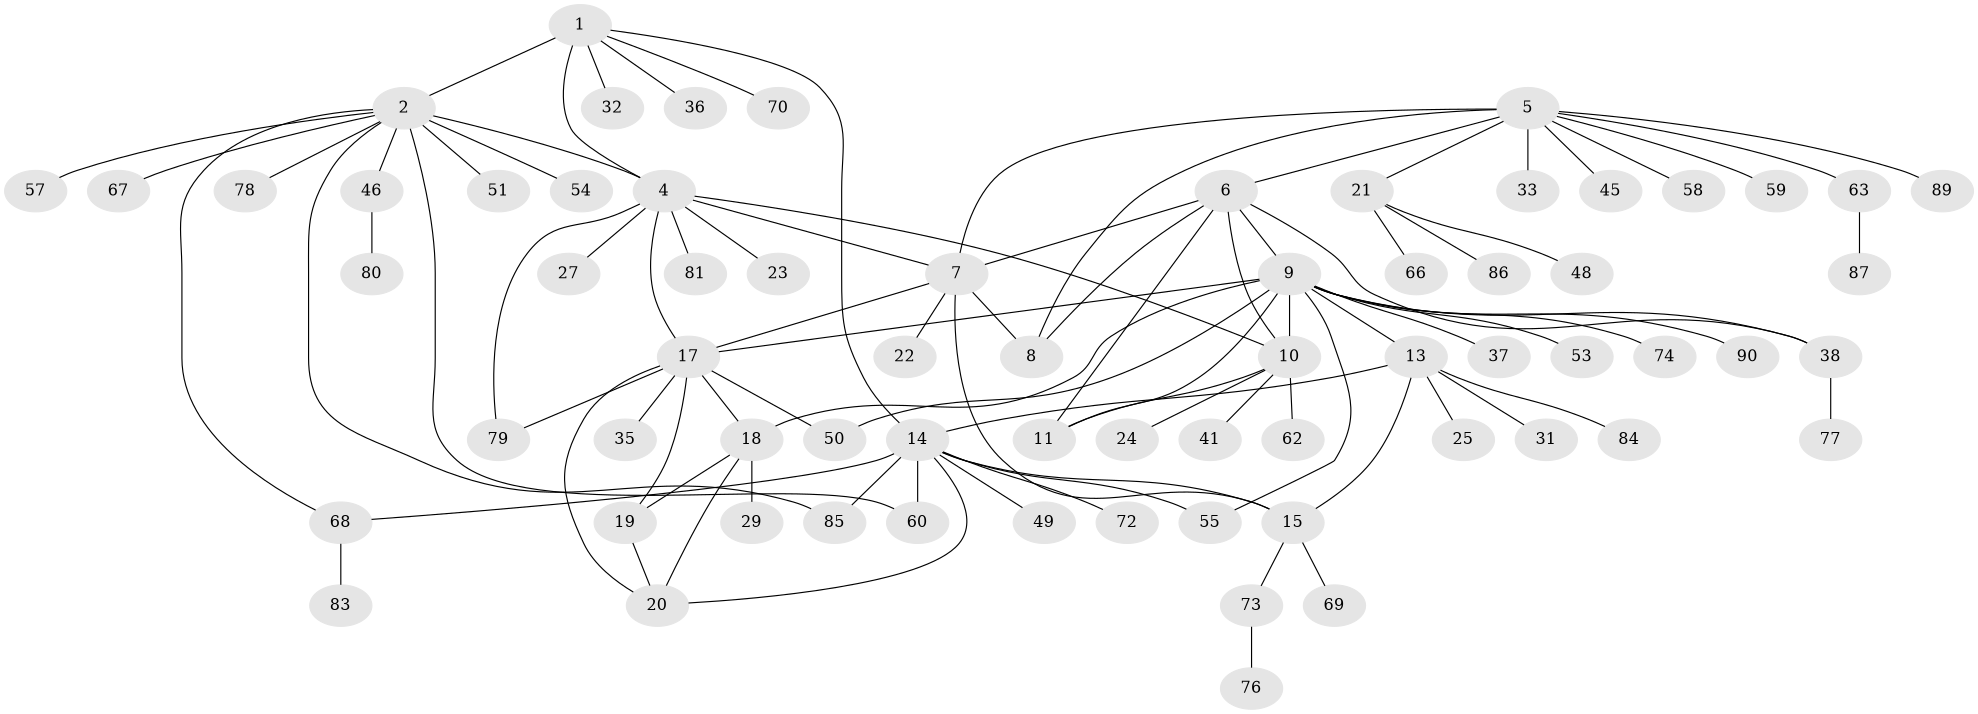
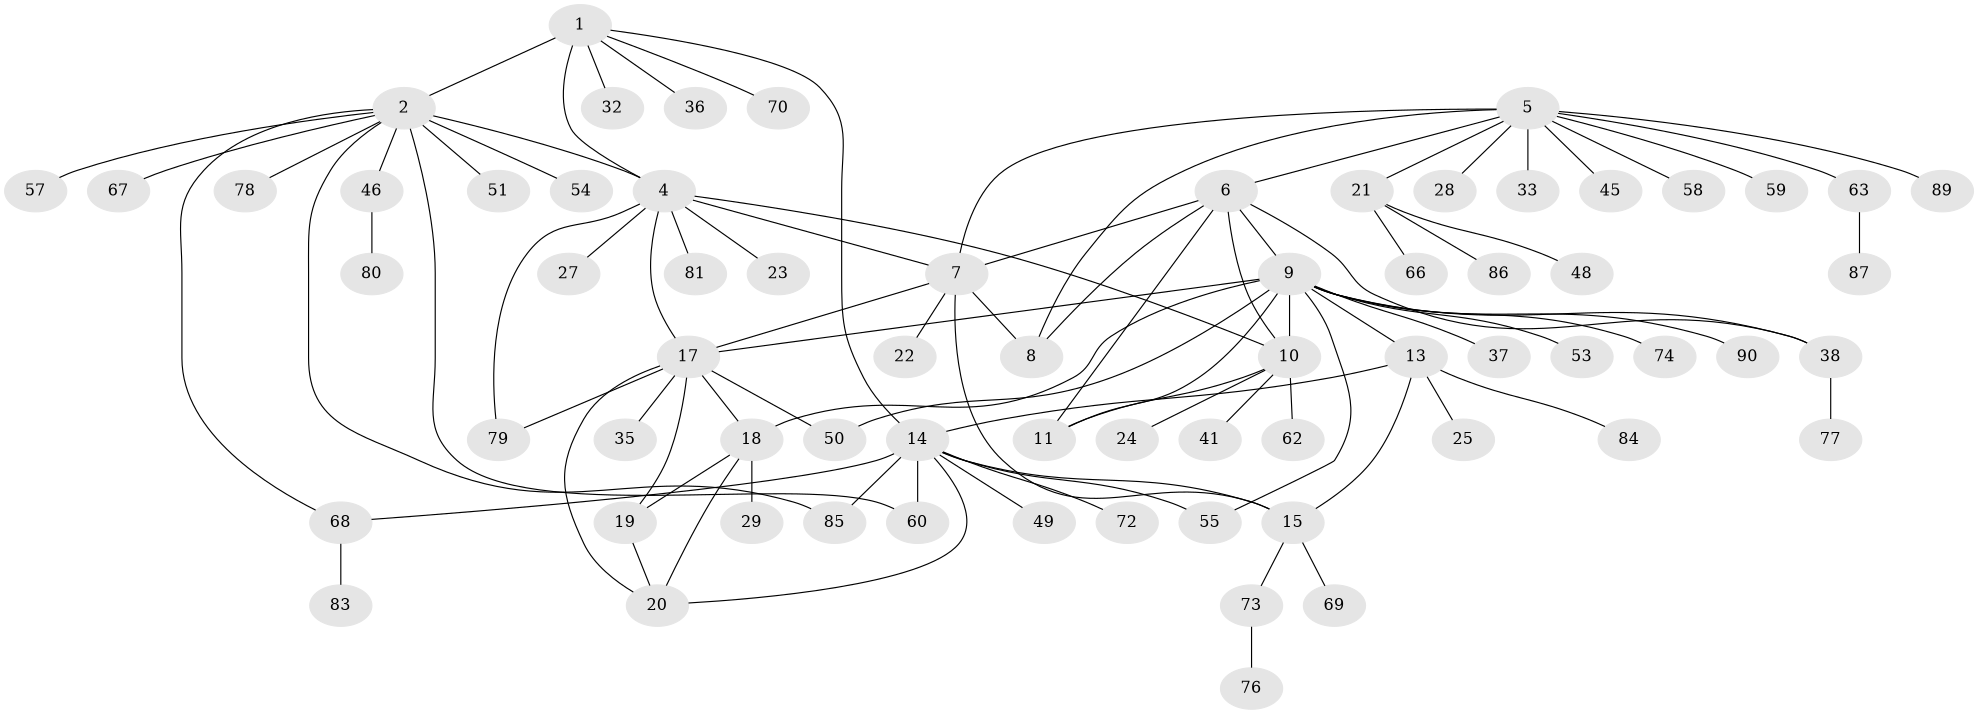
none -> (1445, 191)
(1546, 440) -> none
